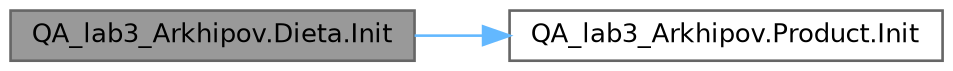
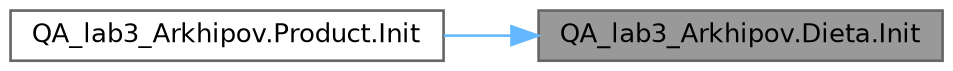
(449, 36) -> (477, 36)
